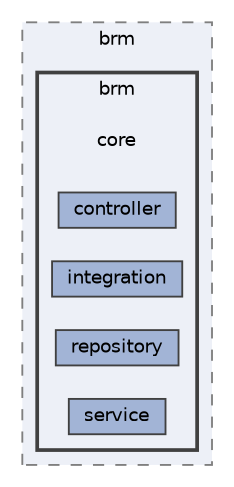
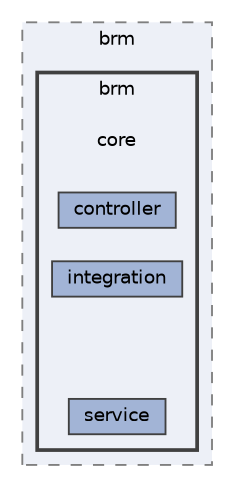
(117, 348) -> none
